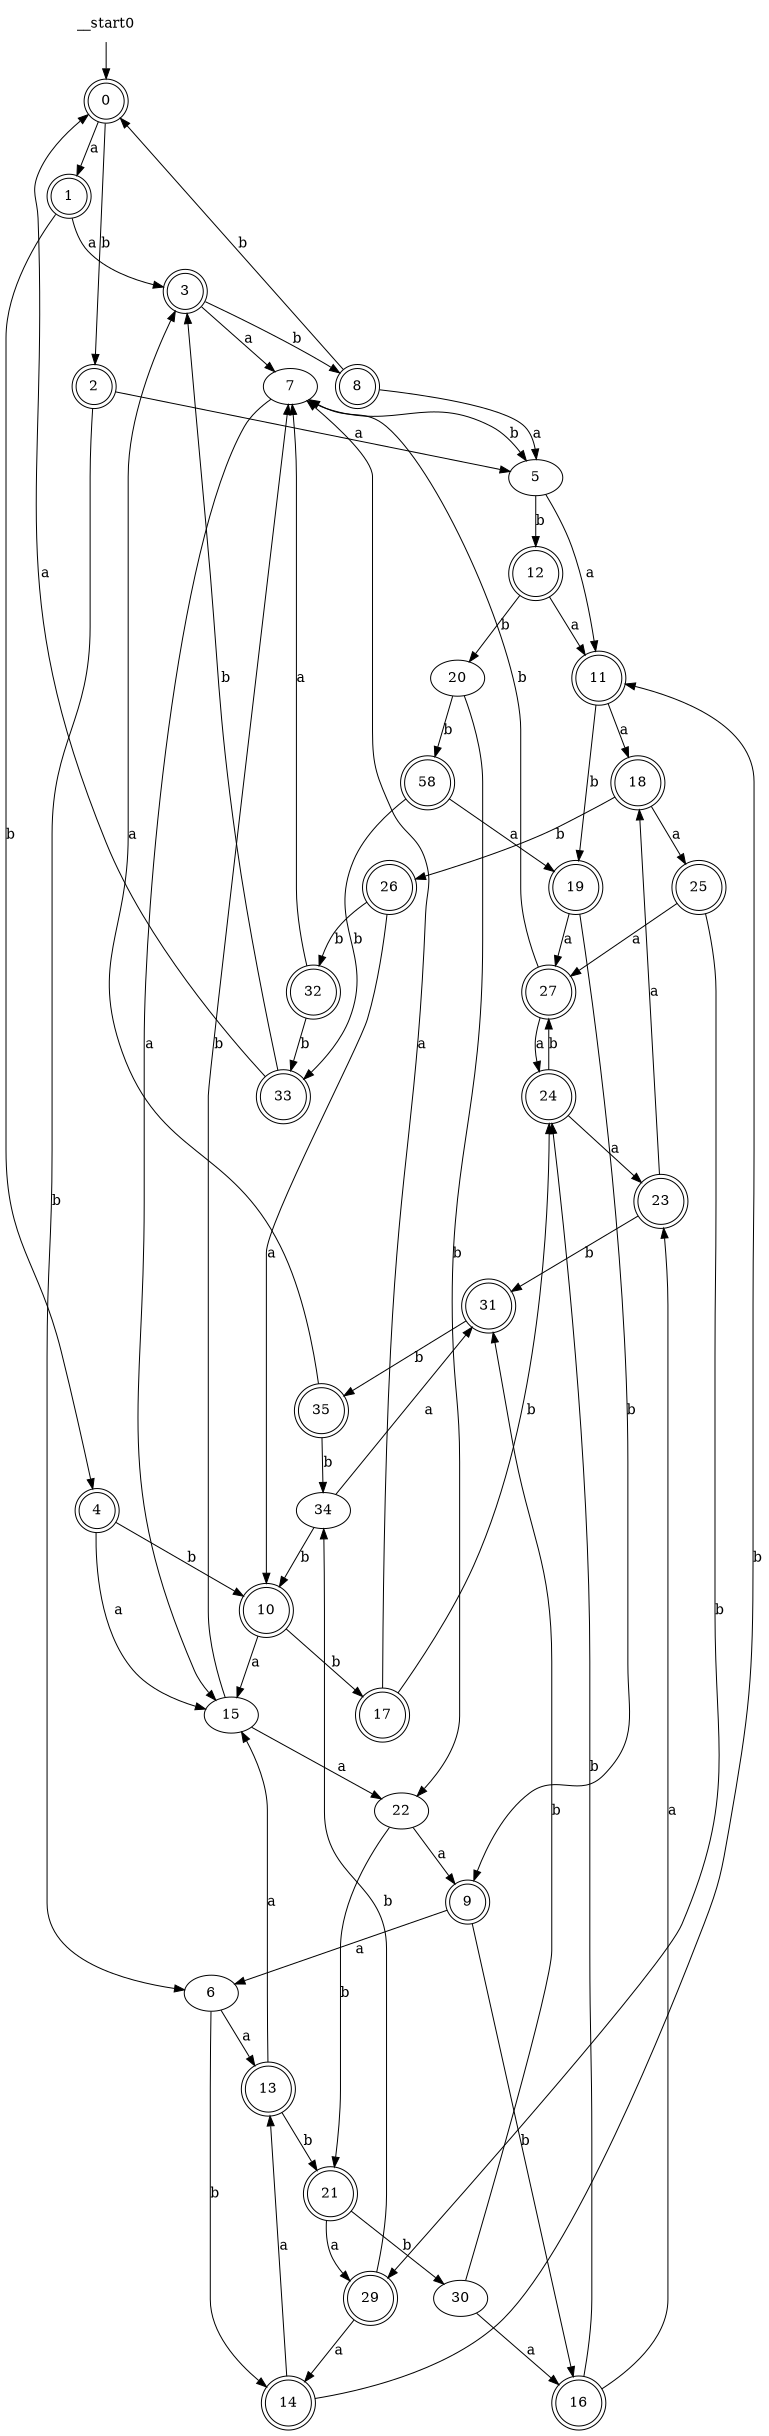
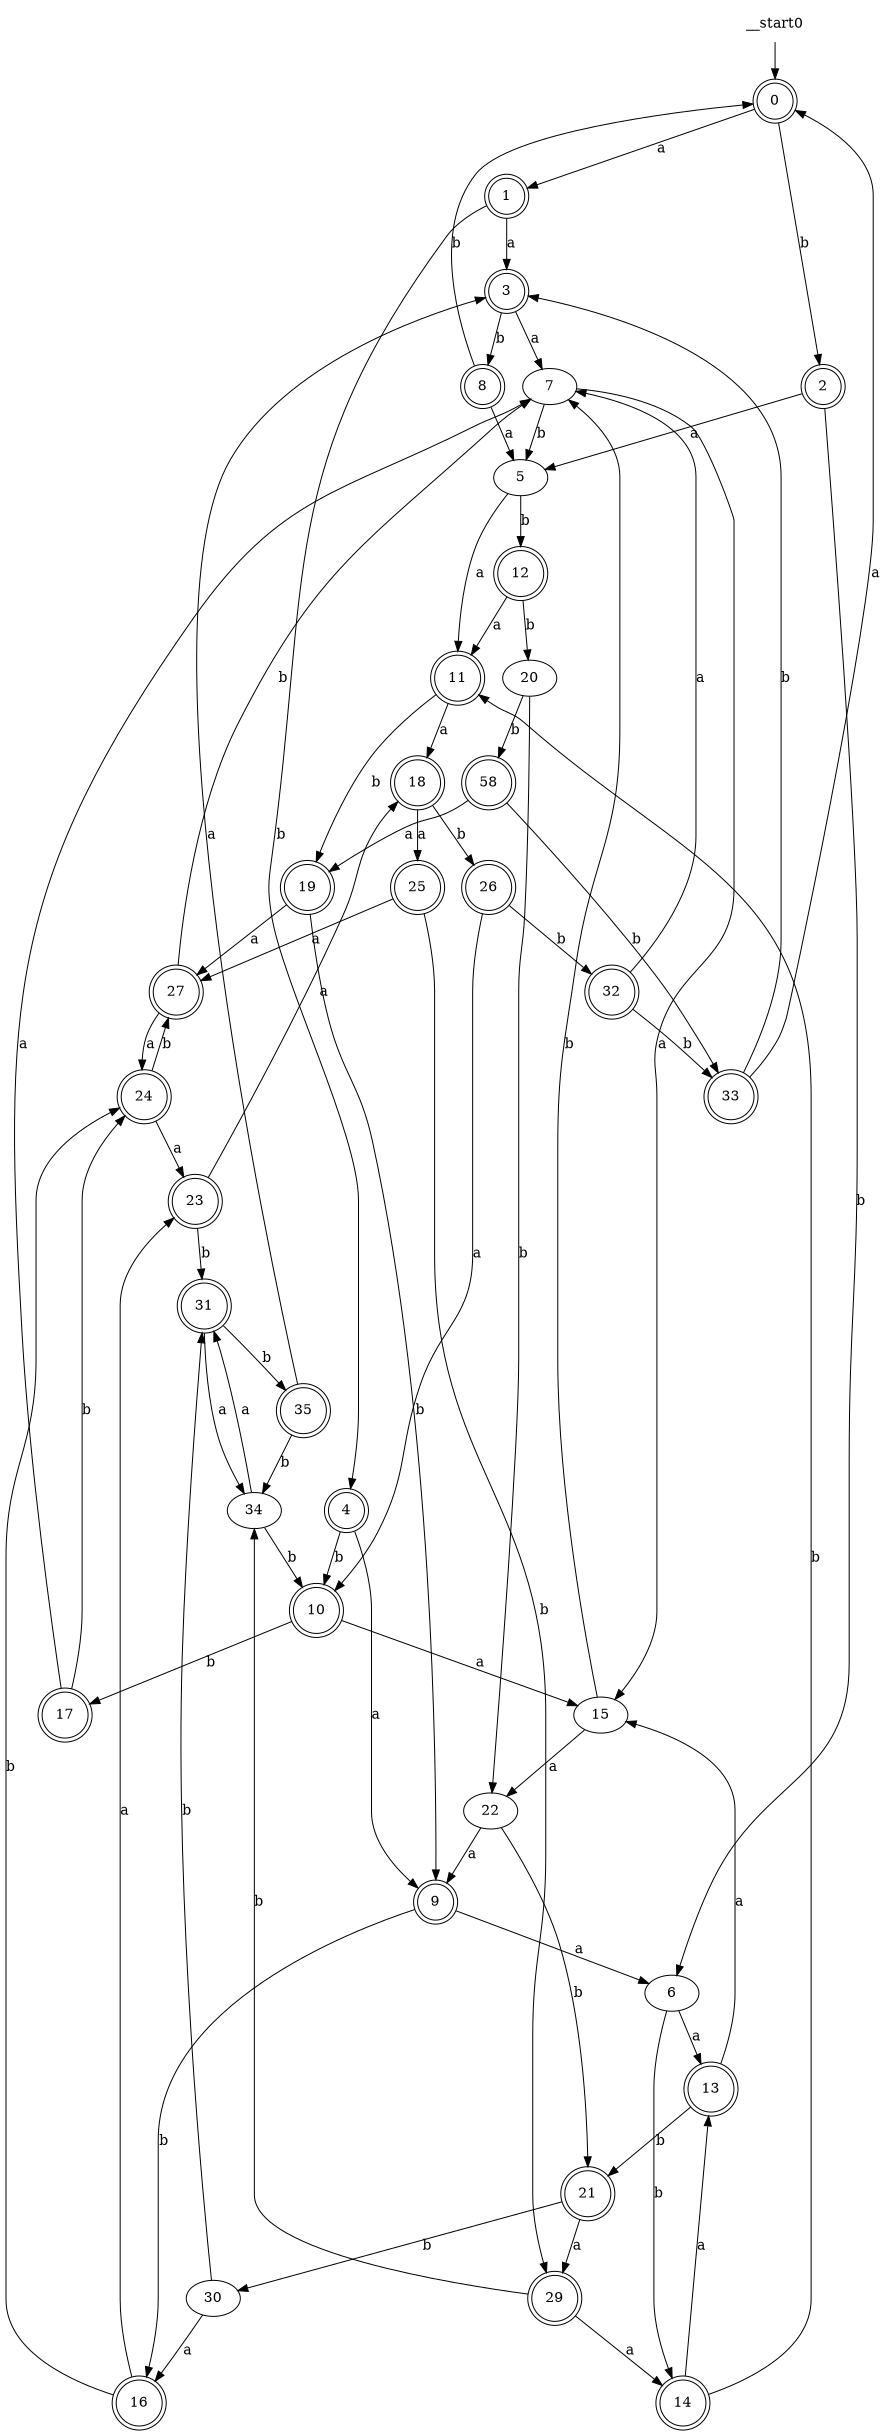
none -> (212, 1411)
(114, 1639) -> (372, 1711)
